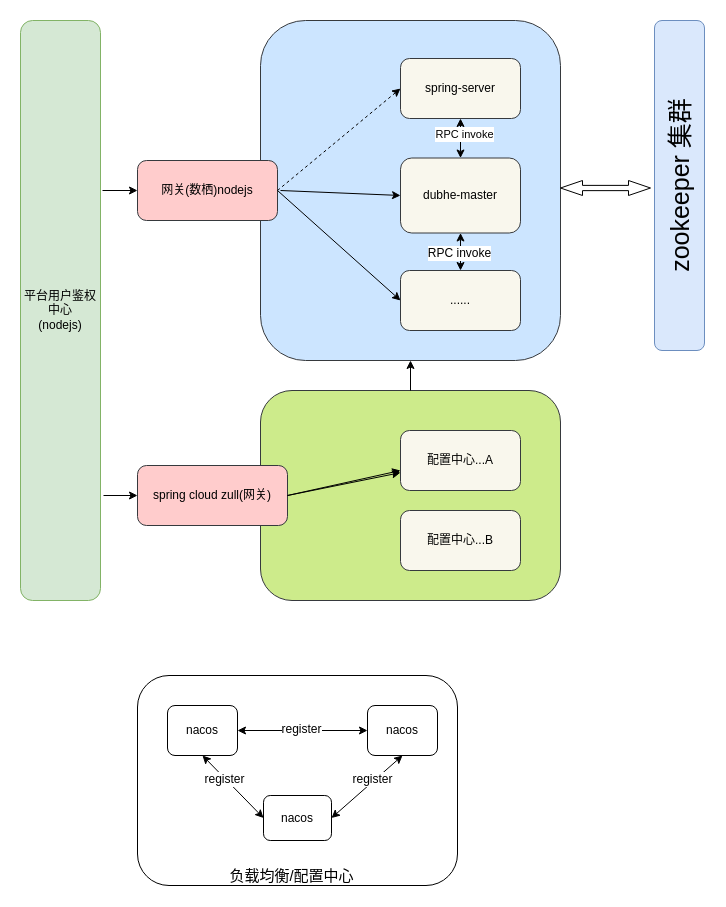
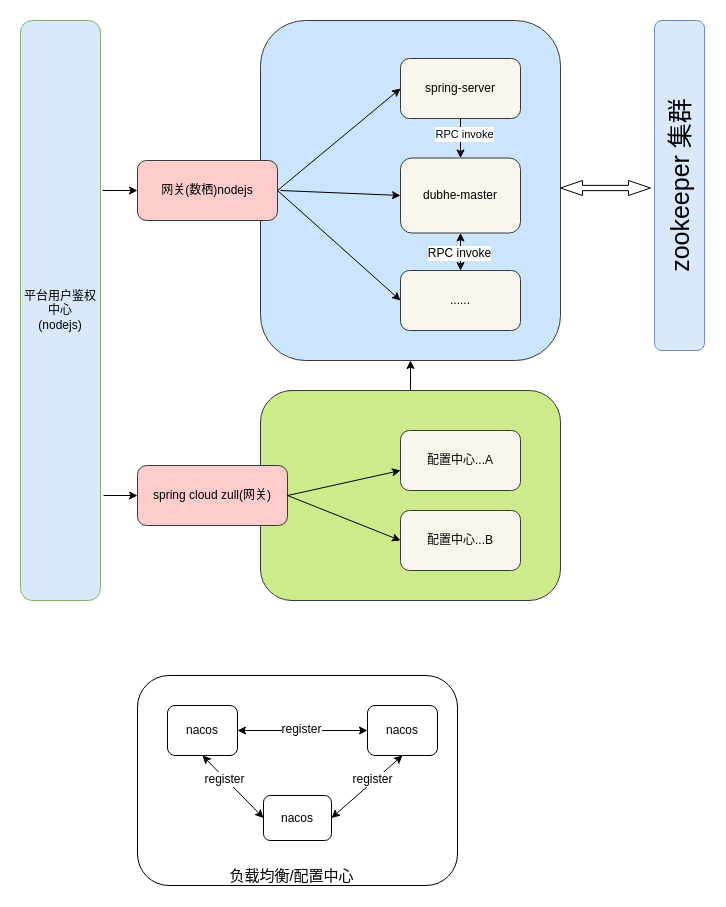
(461, 126) -> (461, 124)
(336, 142) -> (336, 142)
(61, 311) -> (61, 311)
(352, 483) -> (341, 517)
